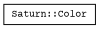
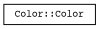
(50, 14) -> (50, 14)
